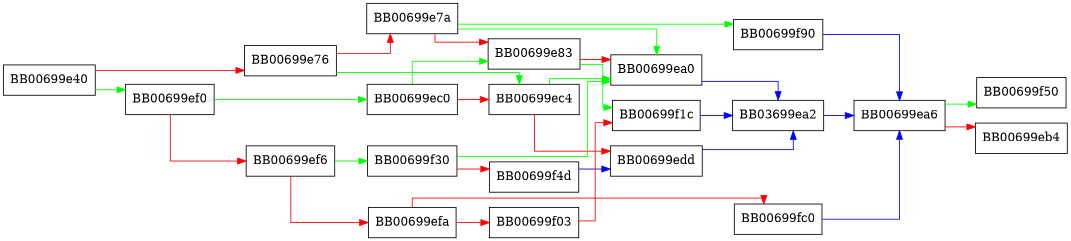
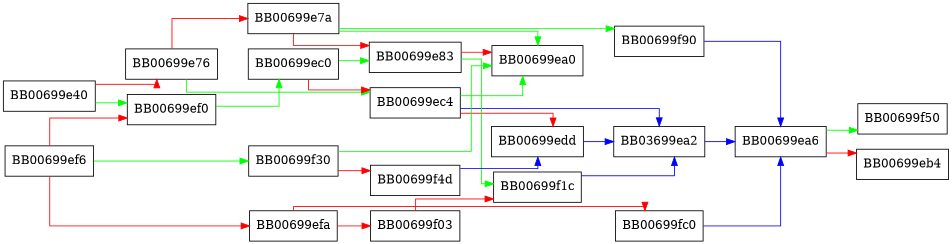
(745, 81) -> (565, 108)
(181, 161) -> (70, 118)
